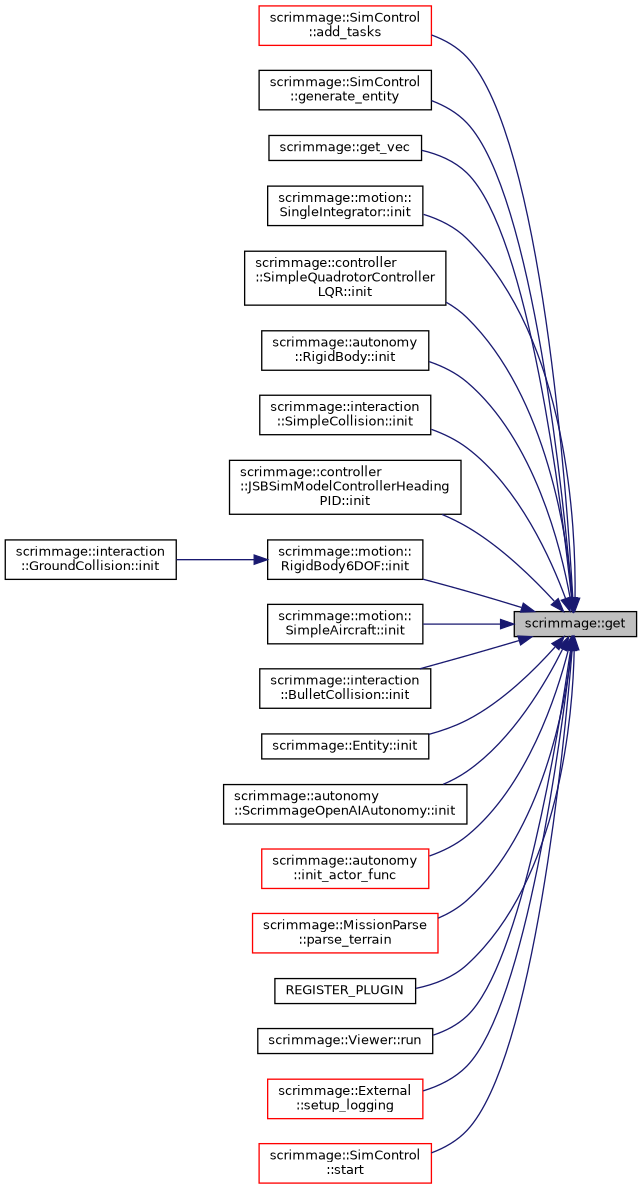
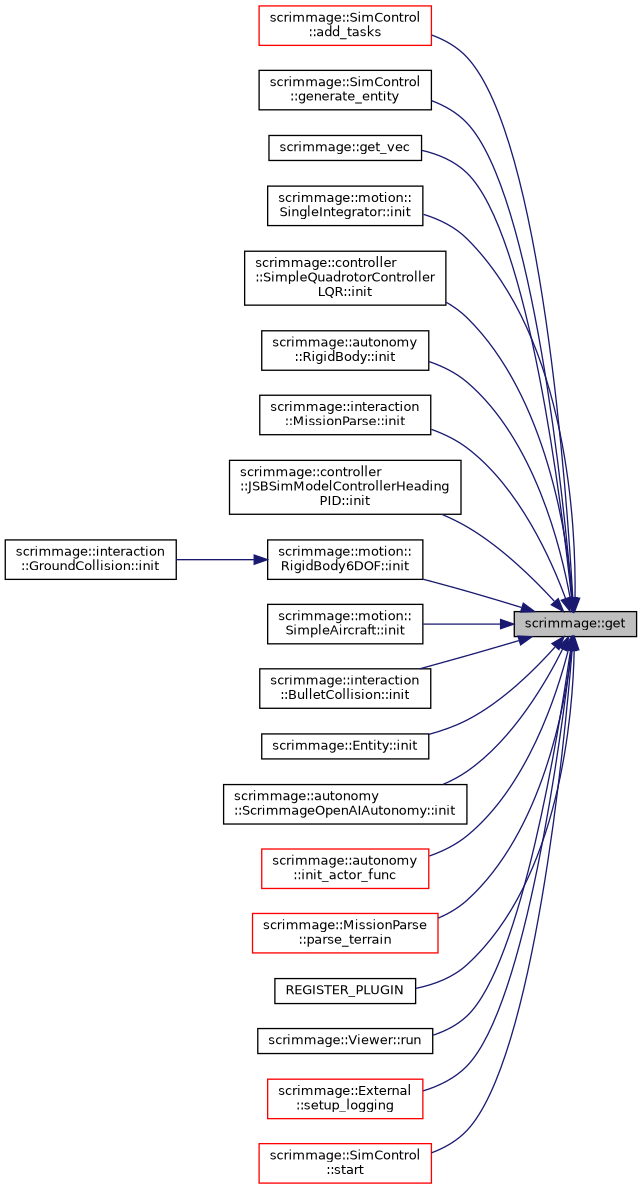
(345, 415) -> (345, 415)
